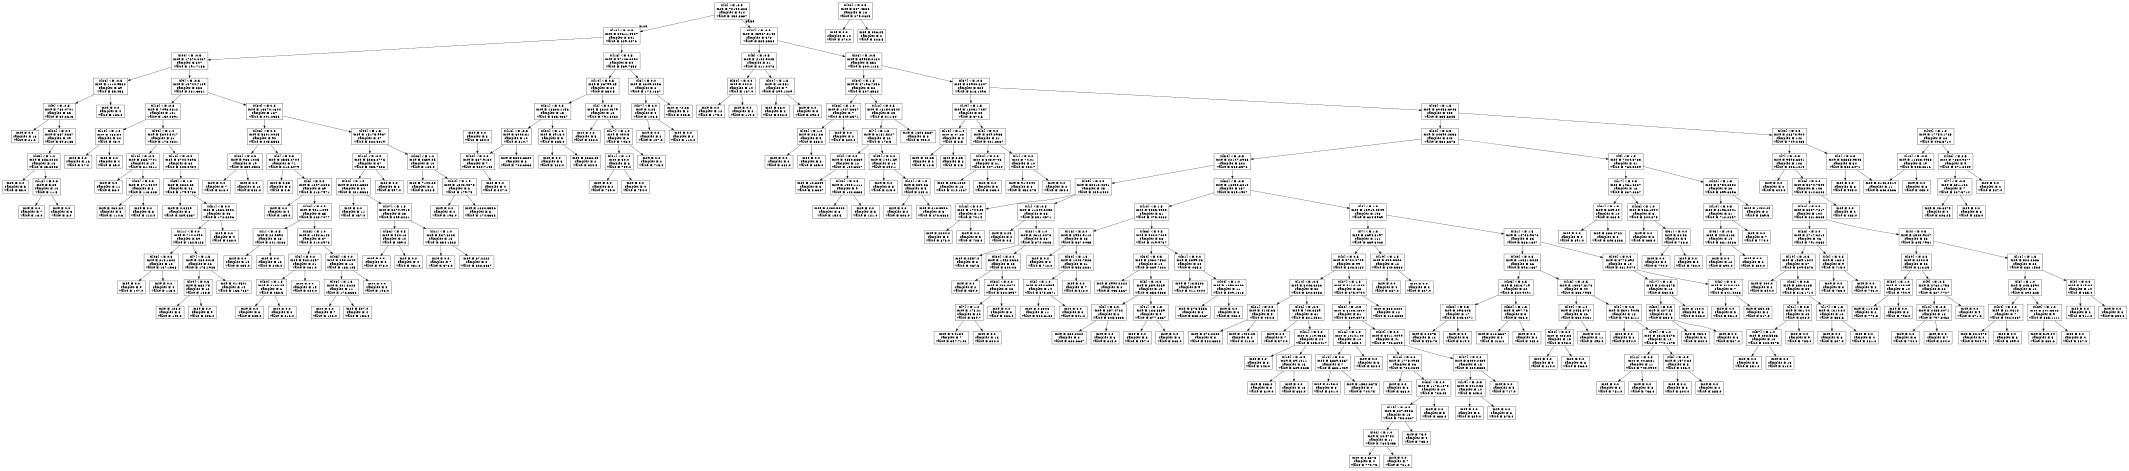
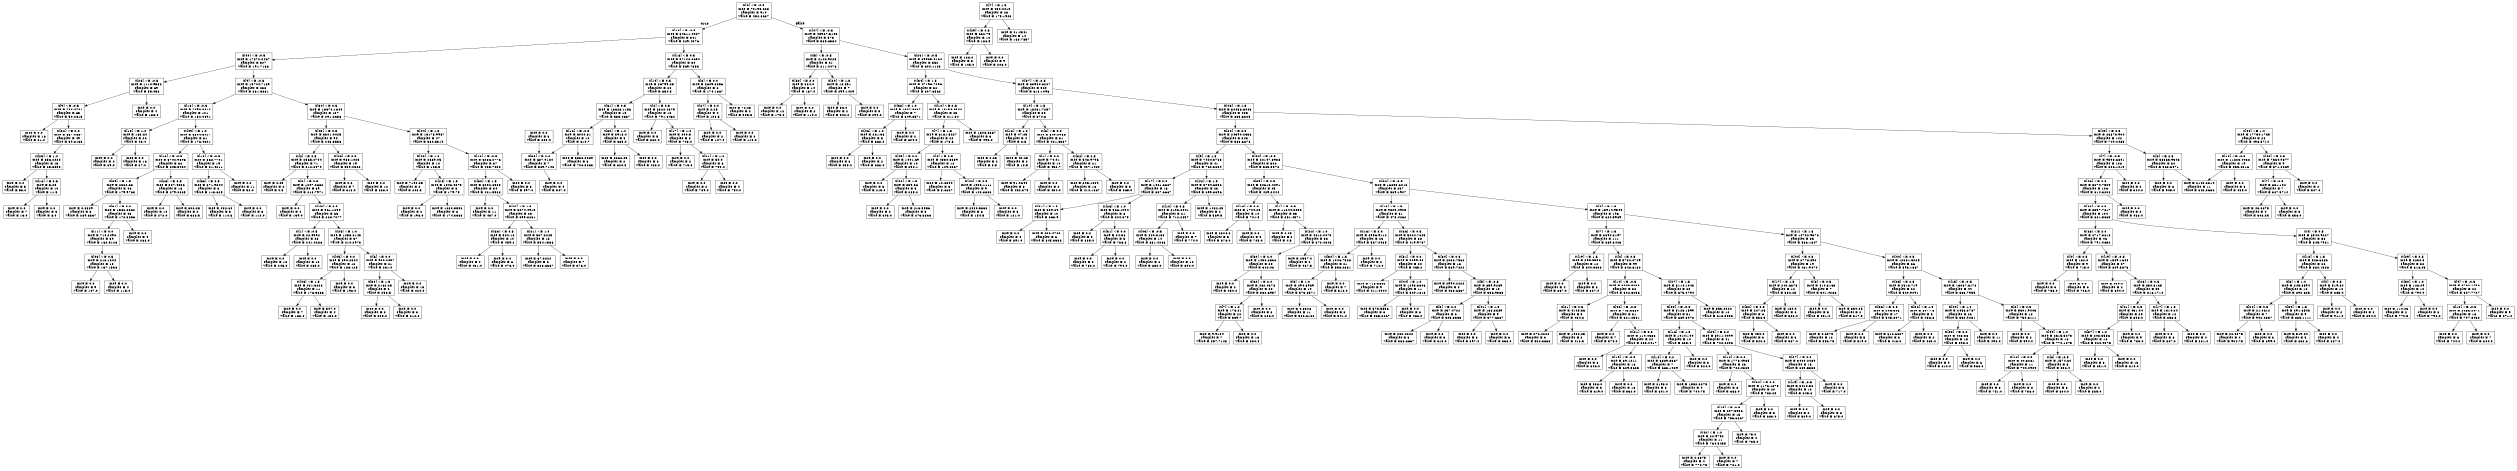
none -> (171, 173)
(194, 249) -> none
